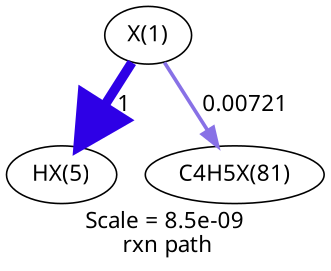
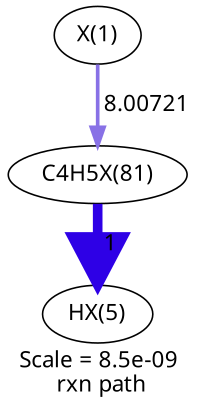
(118, 84) -> (98, 220)
(243, 105) -> (144, 105)
